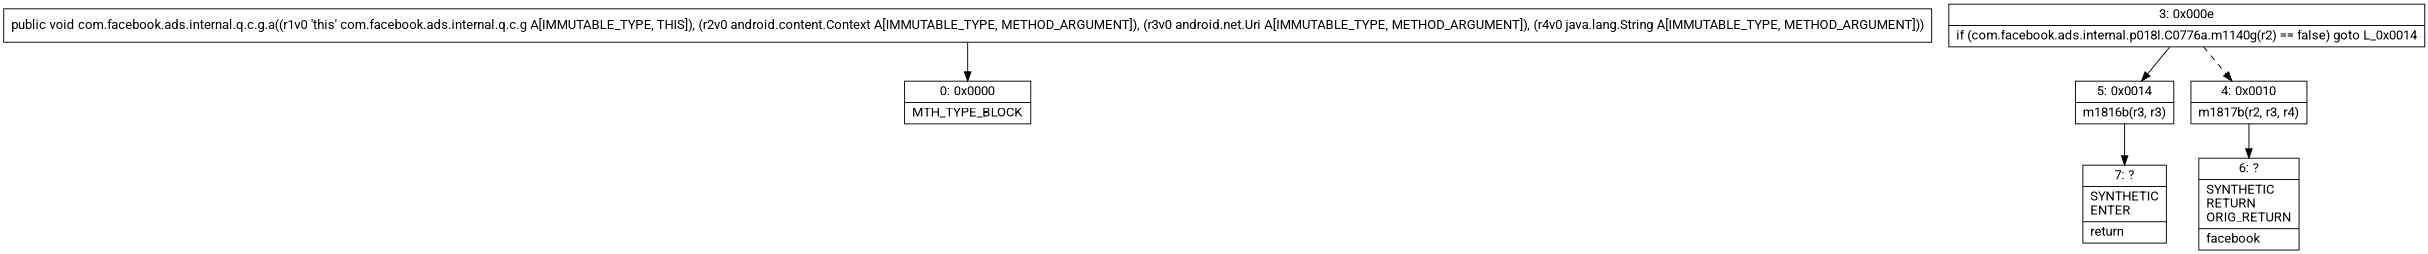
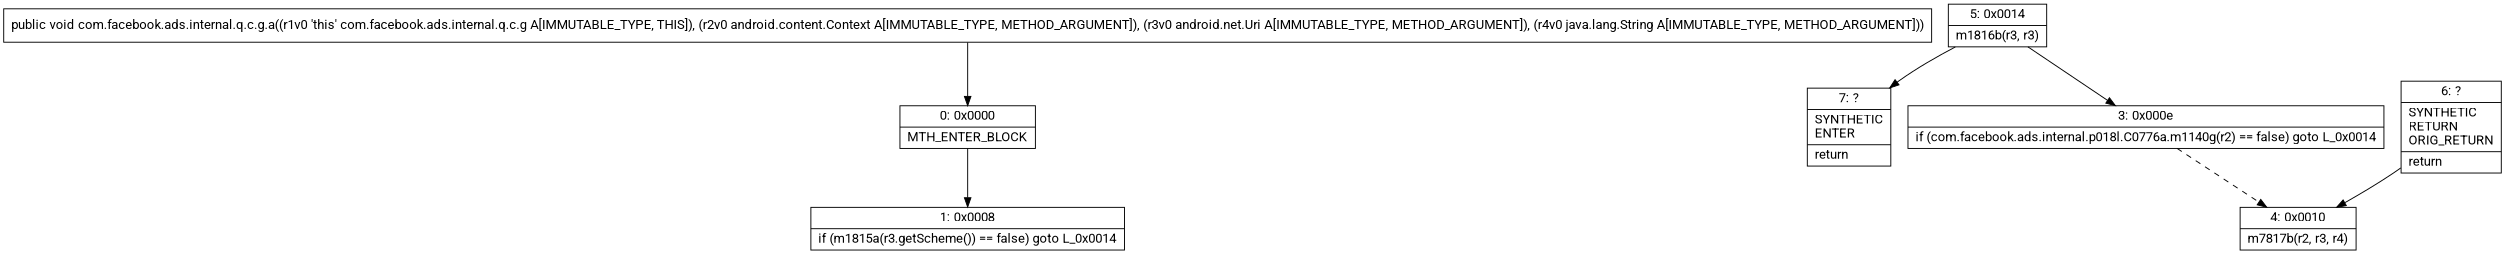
(2159, 60) -> (2068, 74)
(968, 113) -> (968, 137)
(2249, 113) -> (2298, 239)
(2249, 136) -> (2373, 186)
none -> (968, 229)
(2233, 239) -> (2426, 162)
